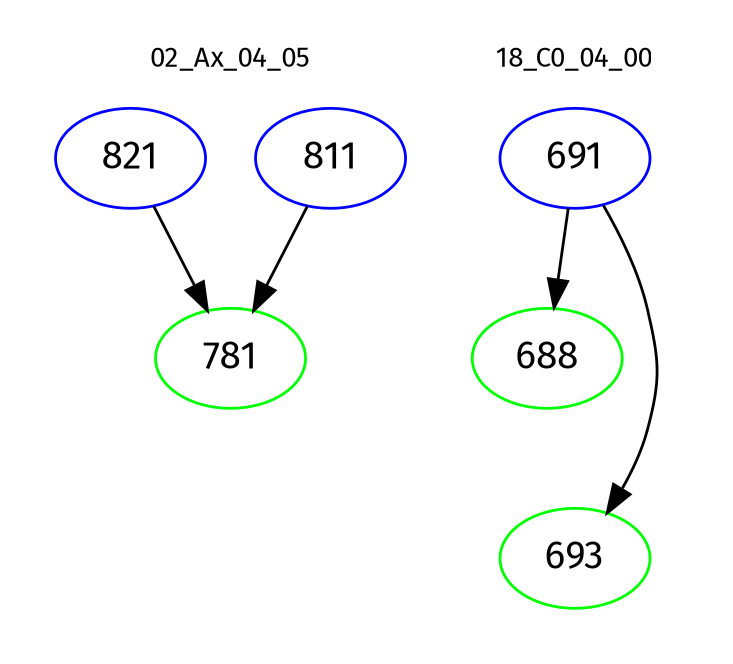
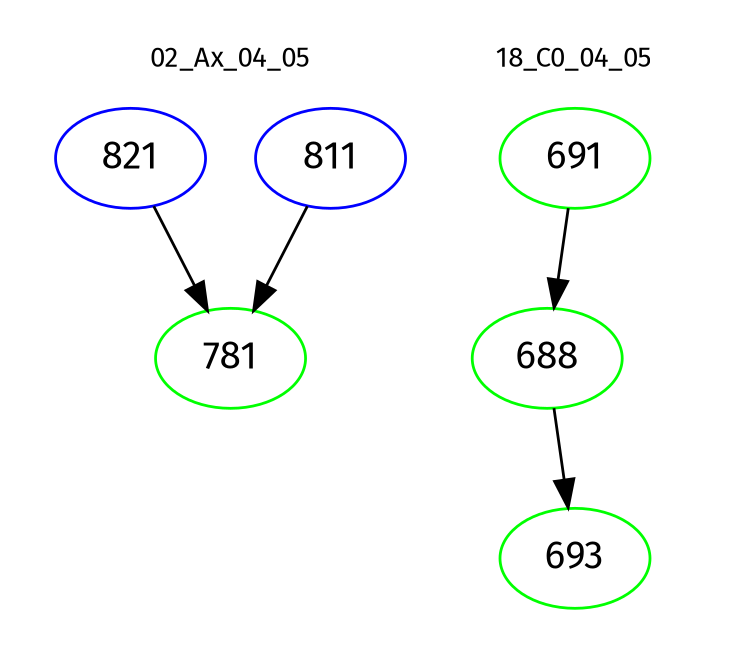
(575, 60) -> (575, 60)
(575, 158) -> (575, 158)
(655, 345) -> (559, 444)
